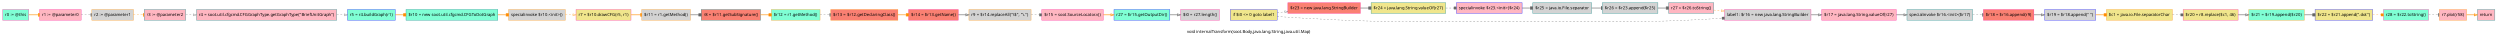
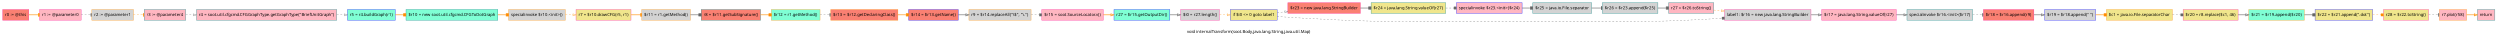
(16, 15) -> (16, 15)
(165, 15) -> (165, 15)
(933, 15) -> (933, 15)
none -> (1223, 15)
(2406, 15) -> (2406, 15)
